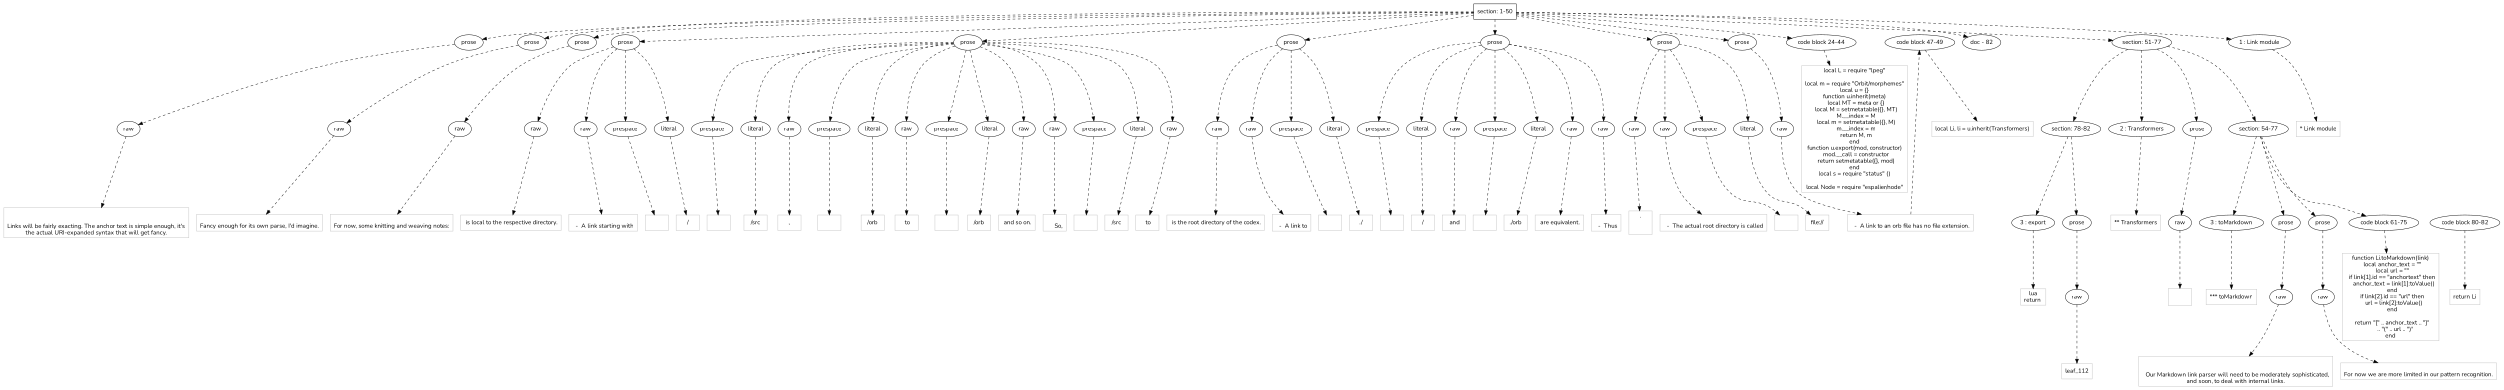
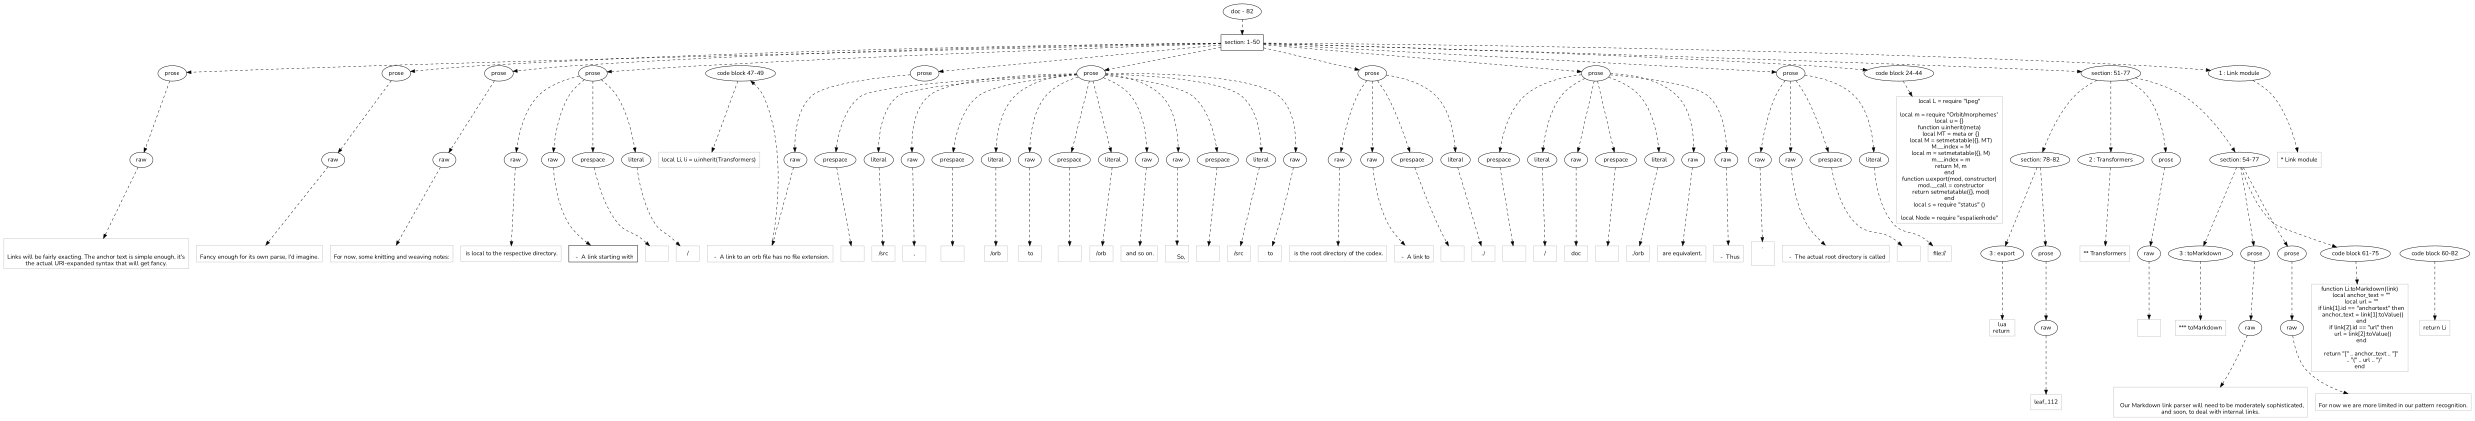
(1819, 22) -> (1242, 25)
(603, 223) -> (603, 254)
(1454, 223) -> (1576, 254)
(2465, 223) -> (2435, 254)
